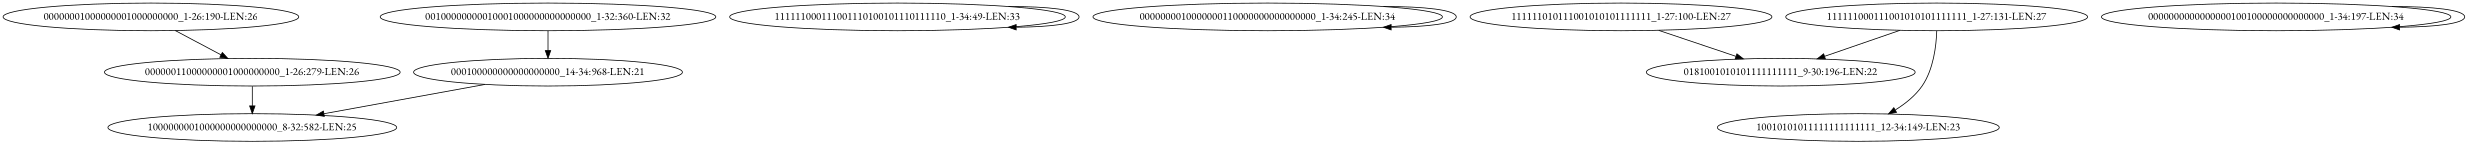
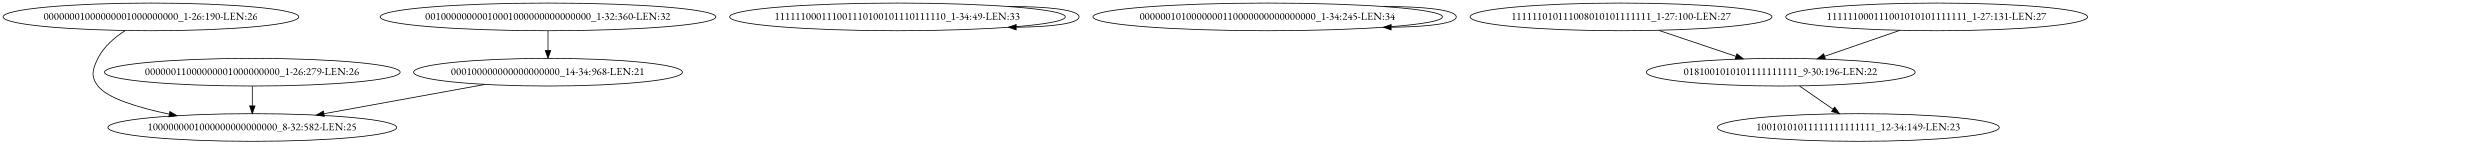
(1268, 17) -> (1268, 17)
(1621, 17) -> (1621, 17)
(2276, 17) -> none
(198, 43) -> (101, 89)
(1927, 77) -> (1816, 98)
